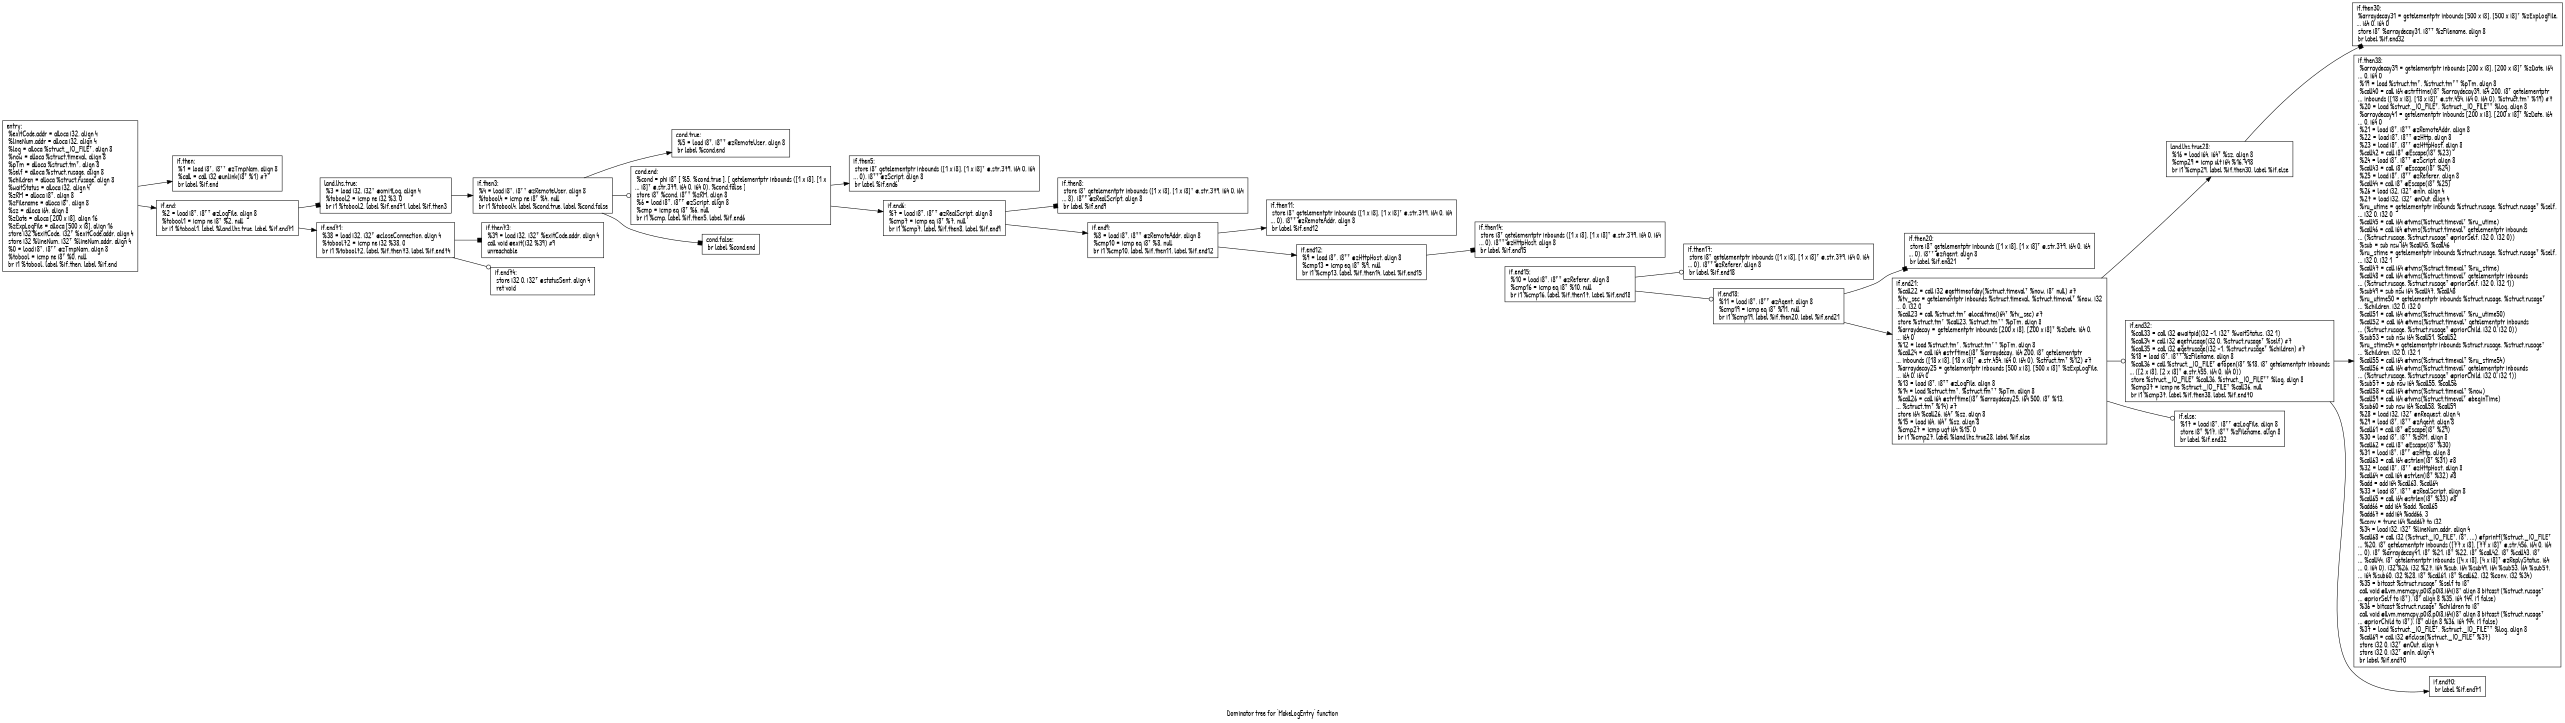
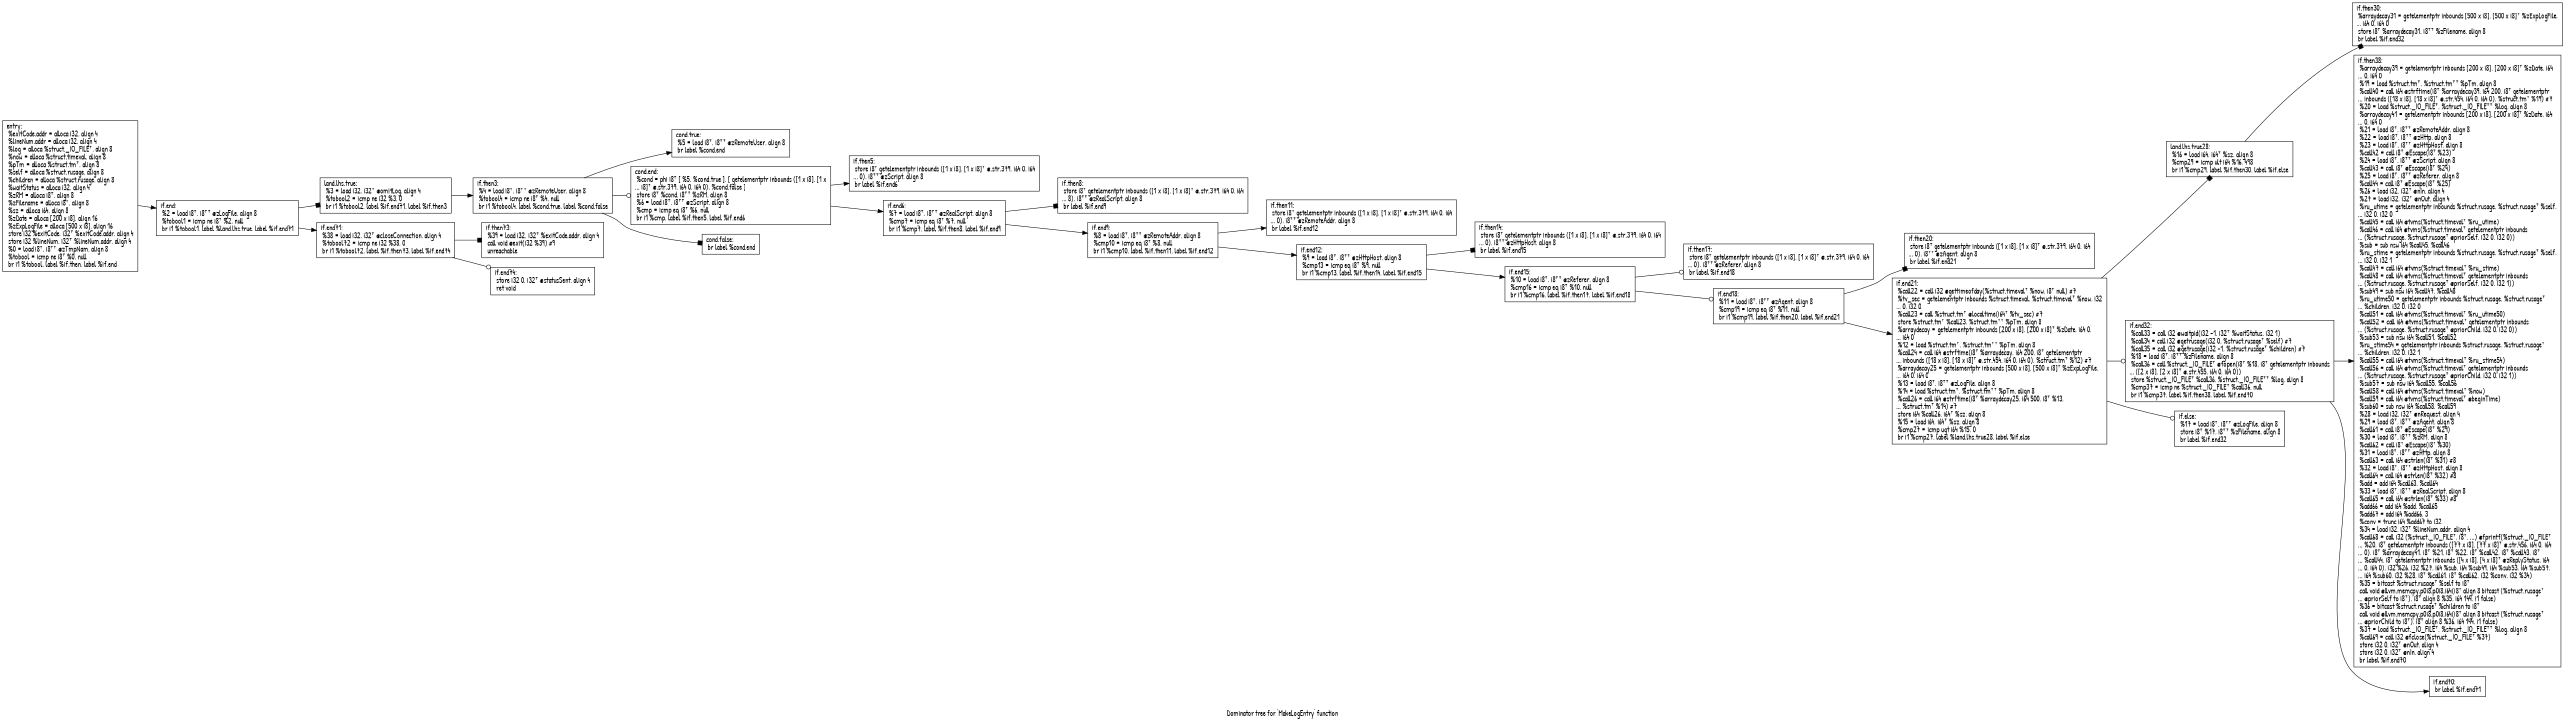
(227, 173) -> none
(2155, 230) -> (2155, 230)
none -> (1463, 273)
